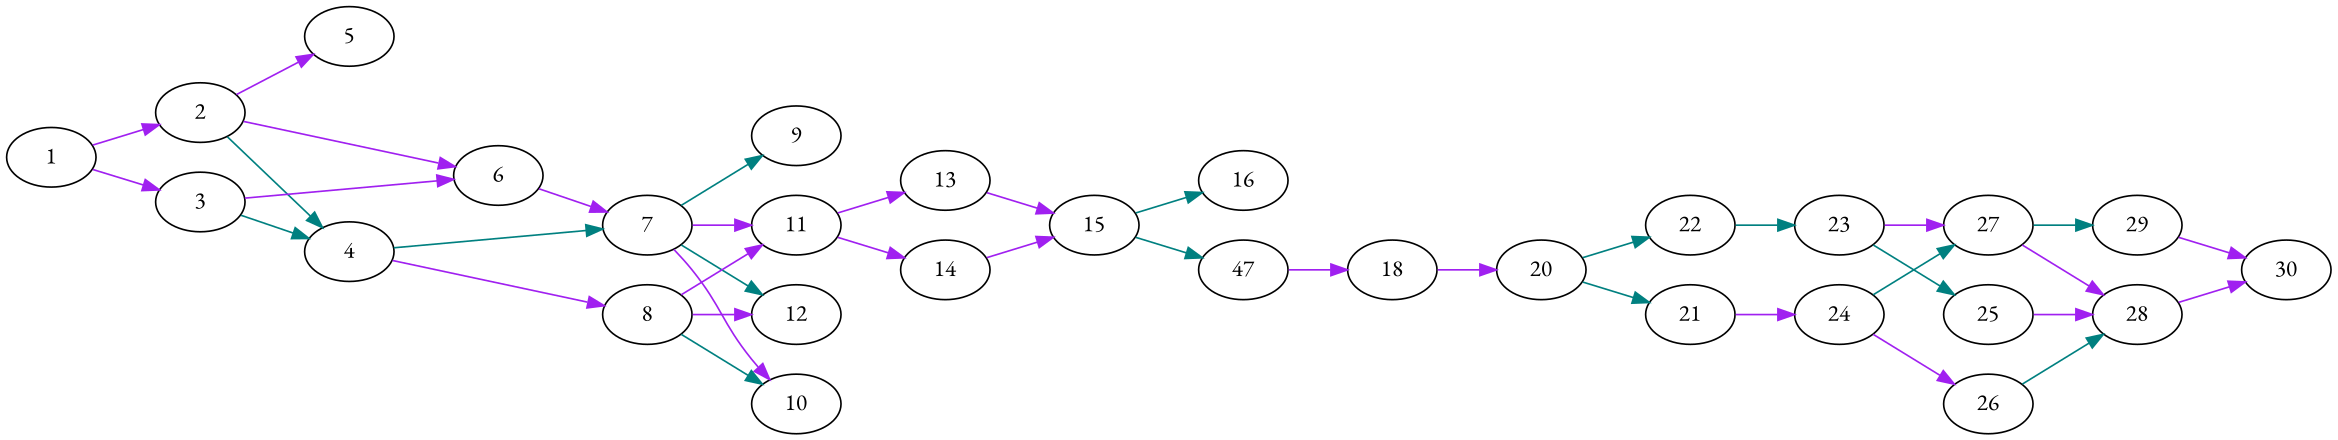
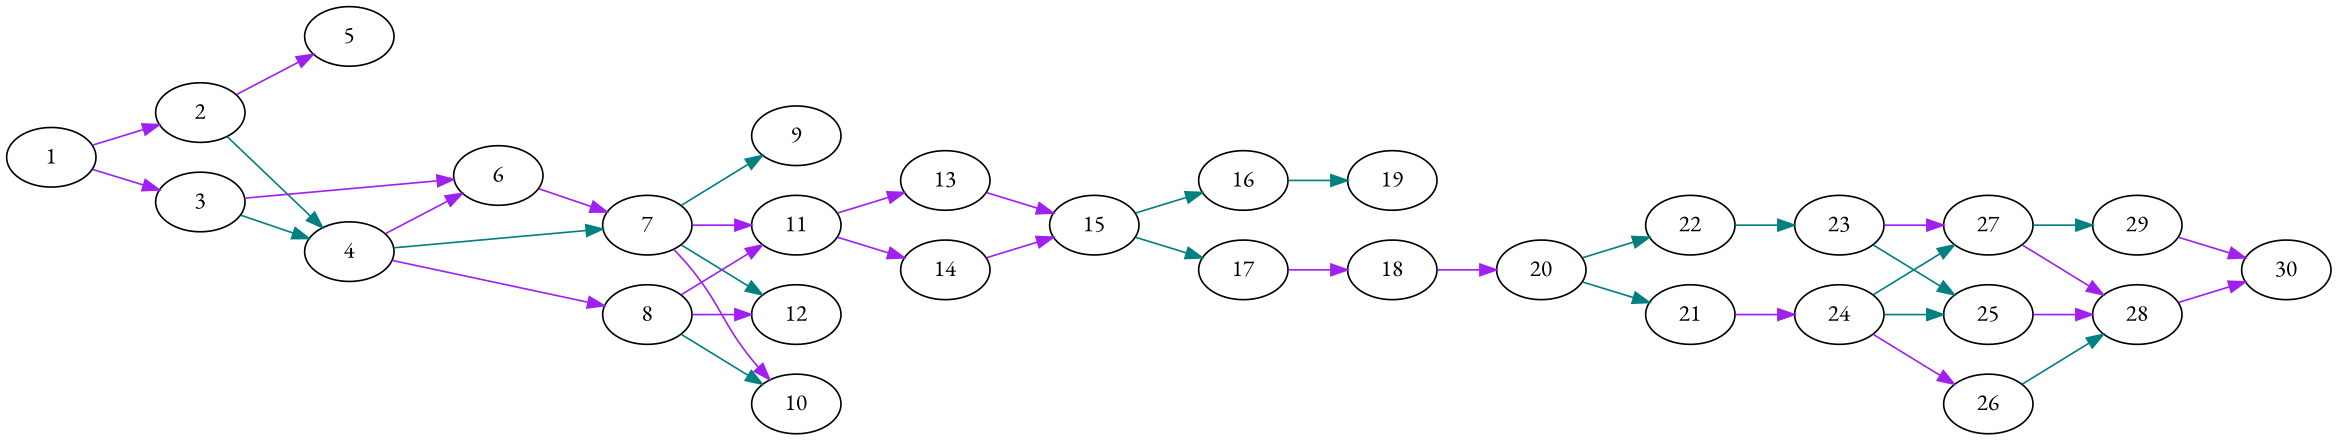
(341, 142) -> (416, 217)
none -> (1392, 180)
(1243, 270) -> (1243, 270)
none -> (1906, 315)
